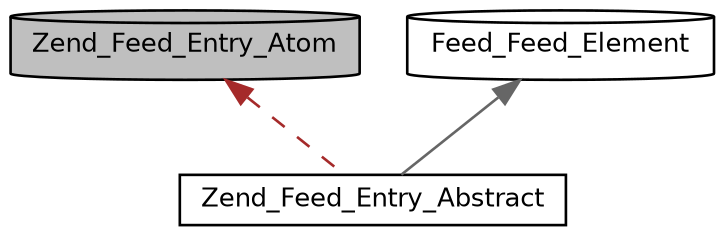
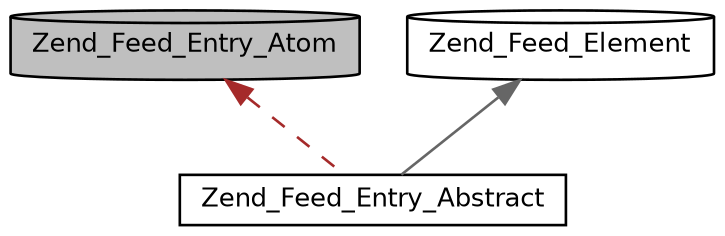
(561, 45) -> (561, 45)
